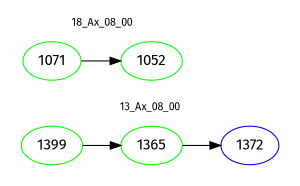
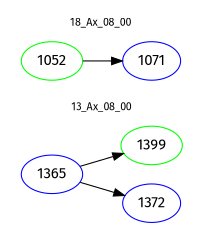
(52, 61) -> (152, 61)
(96, 61) -> (97, 61)
(96, 145) -> (97, 161)
(152, 145) -> (52, 174)
